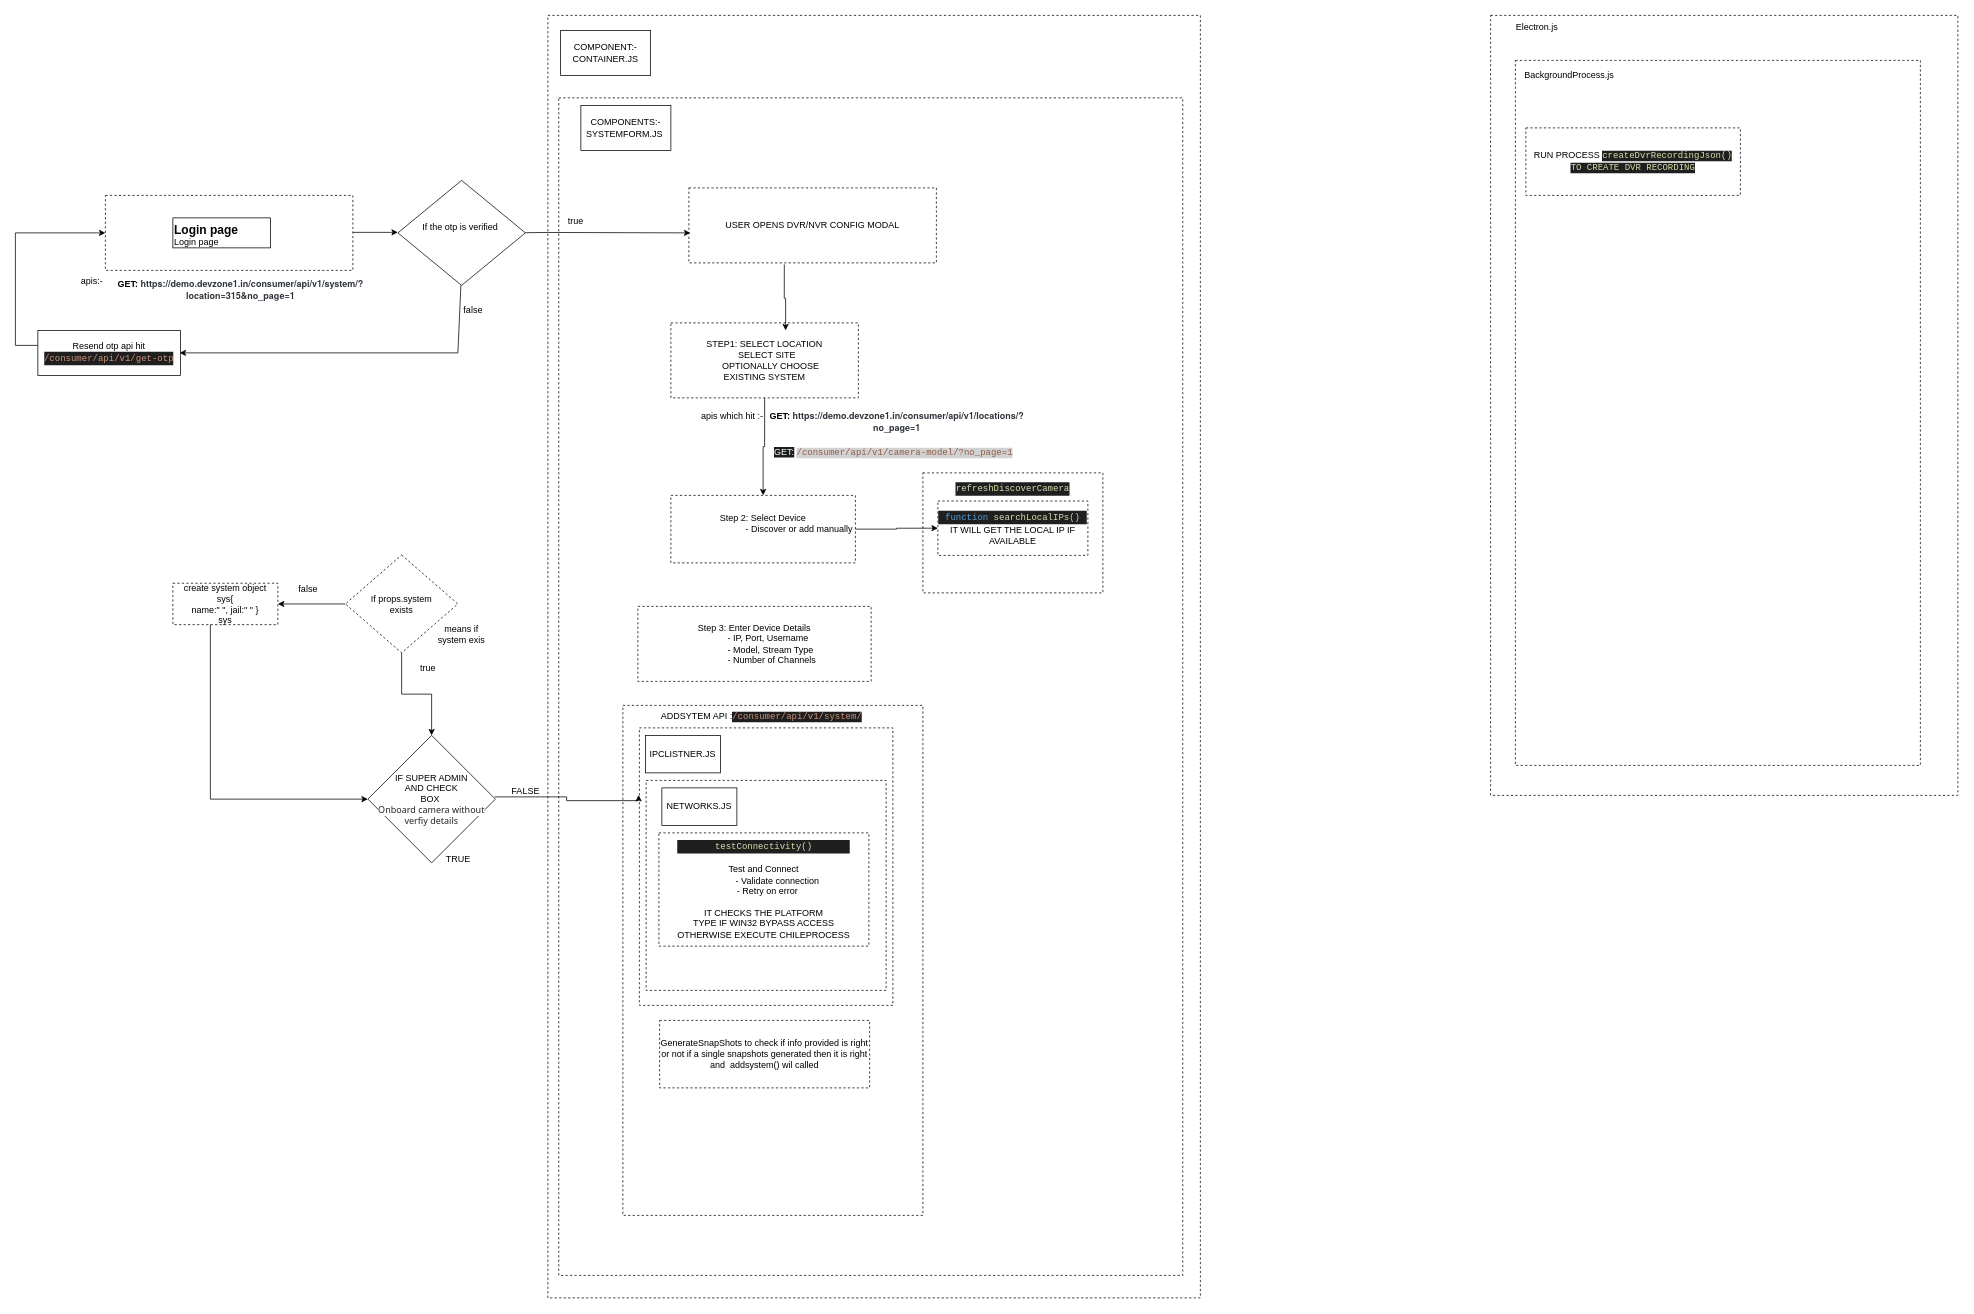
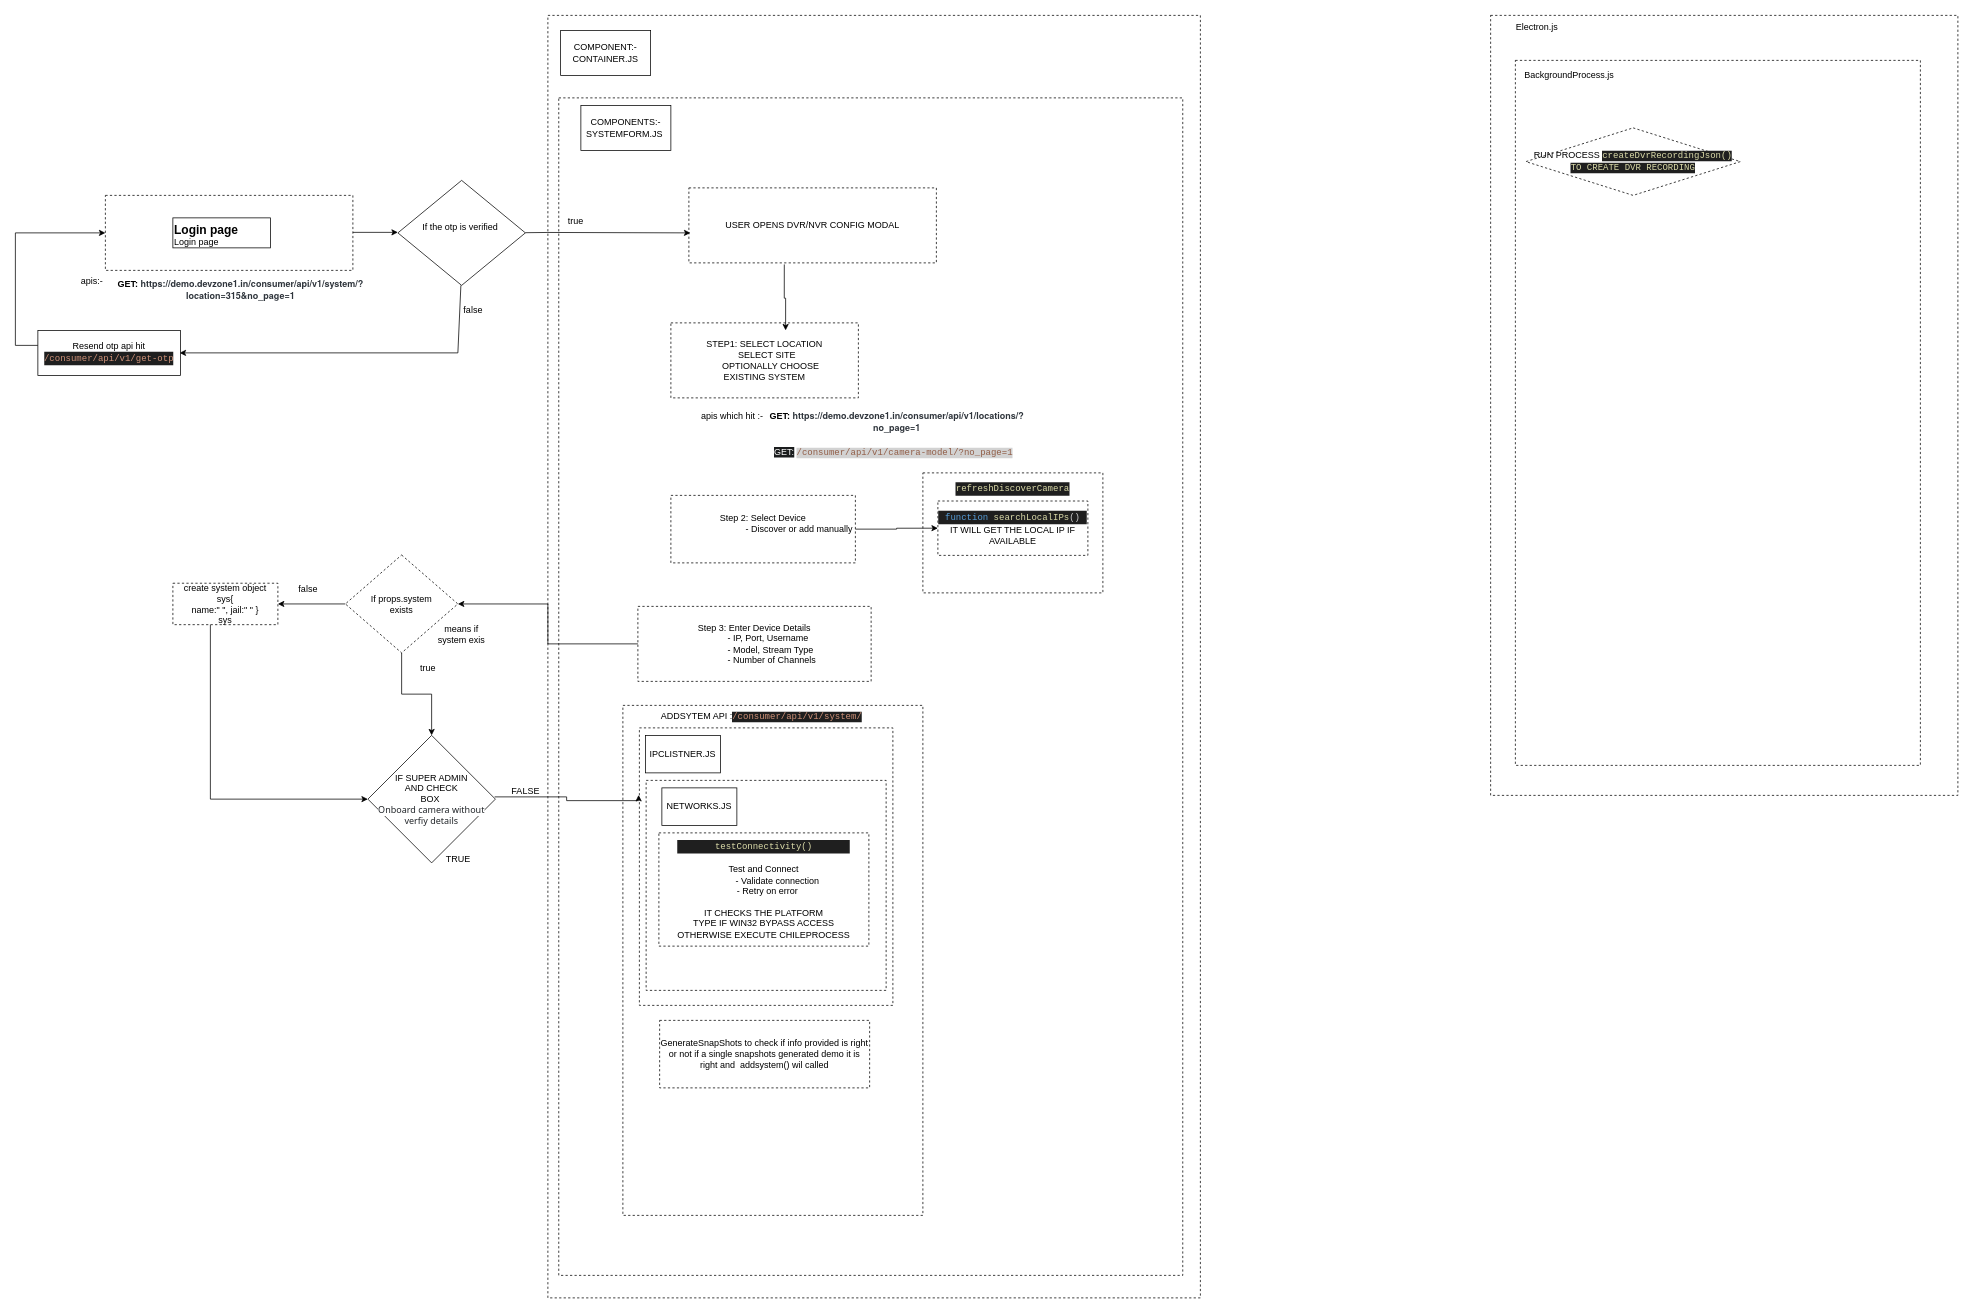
(1633, 162) -> (1633, 162)
(765, 423) -> none
none -> (464, 604)
(765, 1054) -> (765, 1054)
